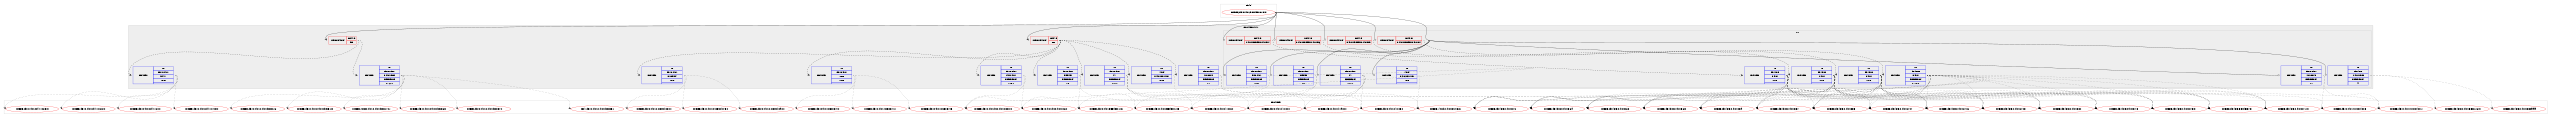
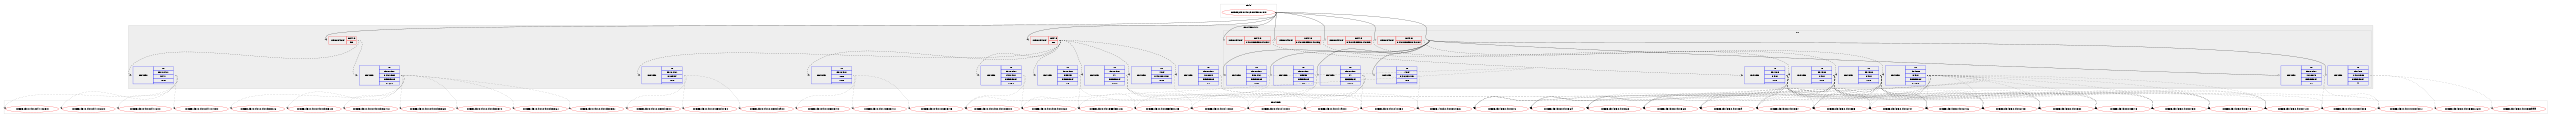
(371, 109) -> (371, 109)
none -> (541, 109)
(597, 109) -> (597, 109)
(2124, 109) -> (2124, 109)
(2237, 109) -> (2237, 109)
